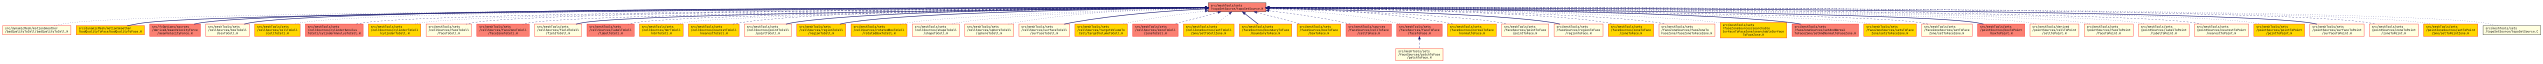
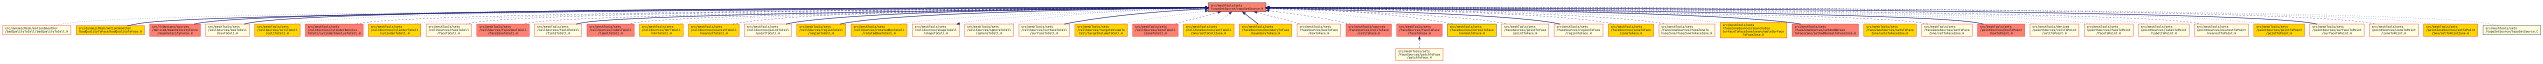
(1034, 16) -> (1053, 15)
(1319, 30) -> (1319, 30)
(1472, 30) -> (1472, 30)
